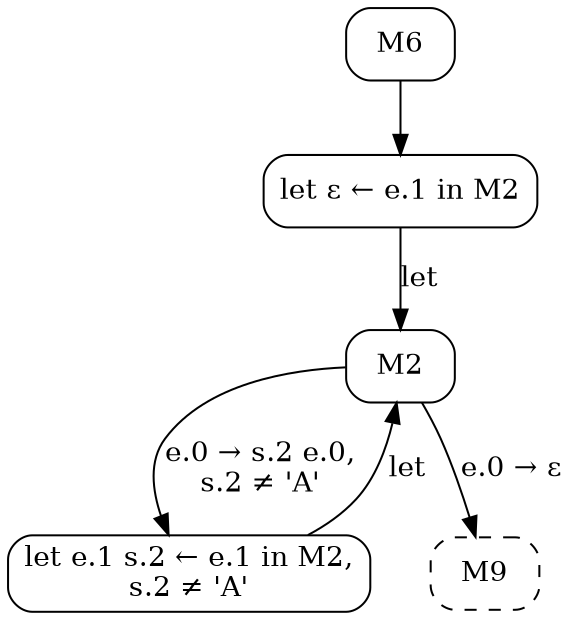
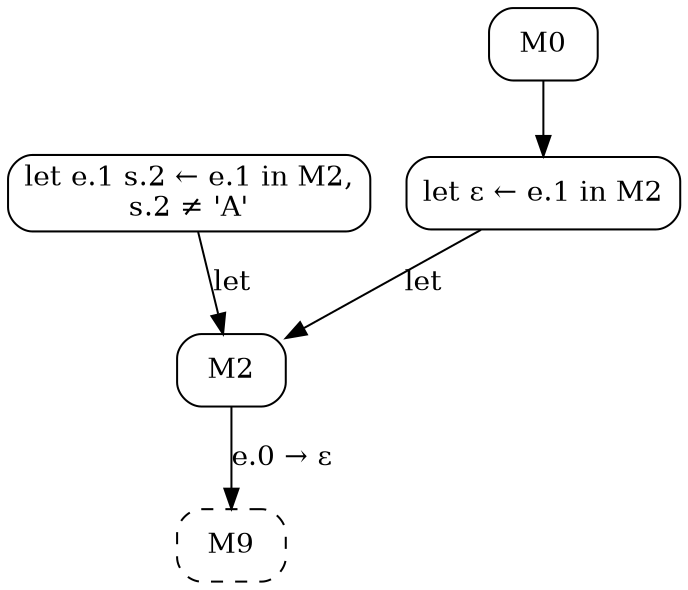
(400, 44) -> (543, 44)
(210, 400) -> none
